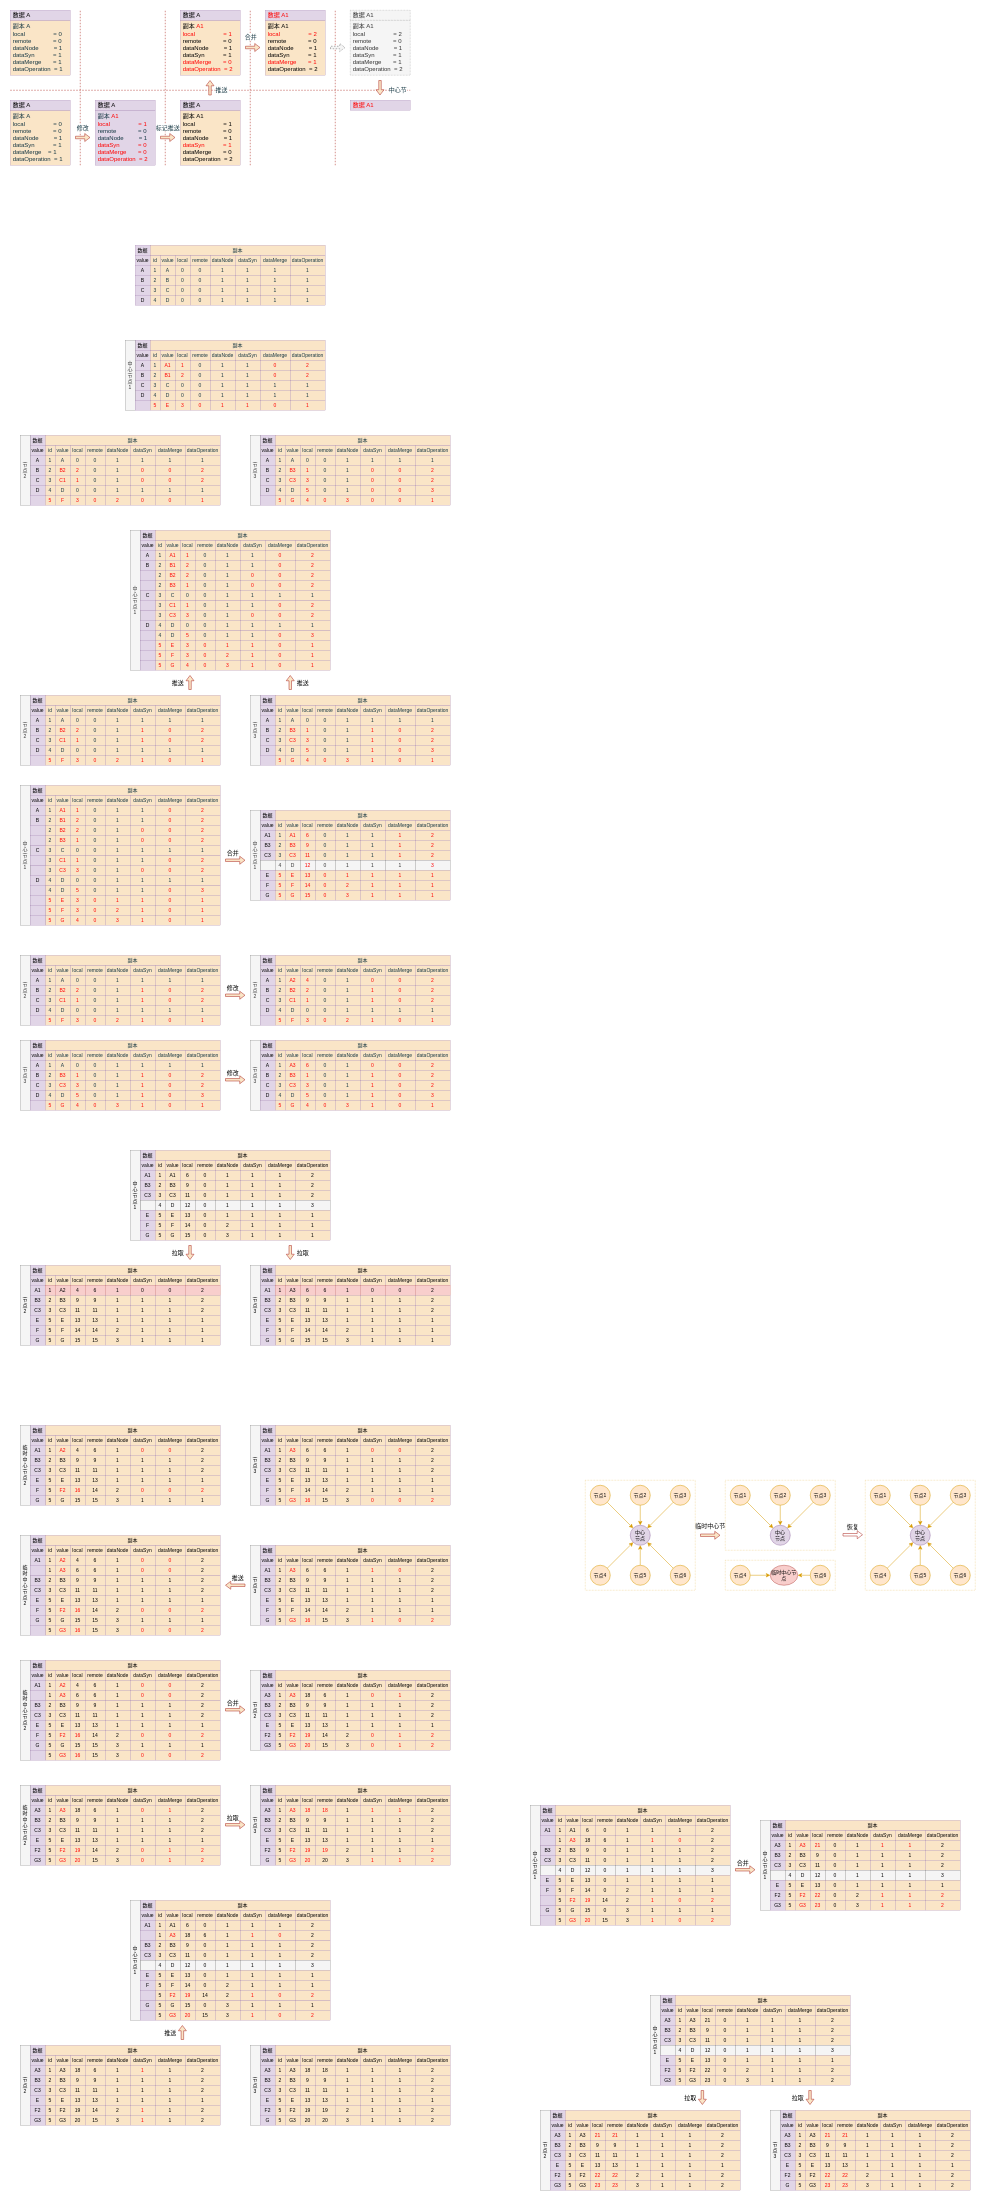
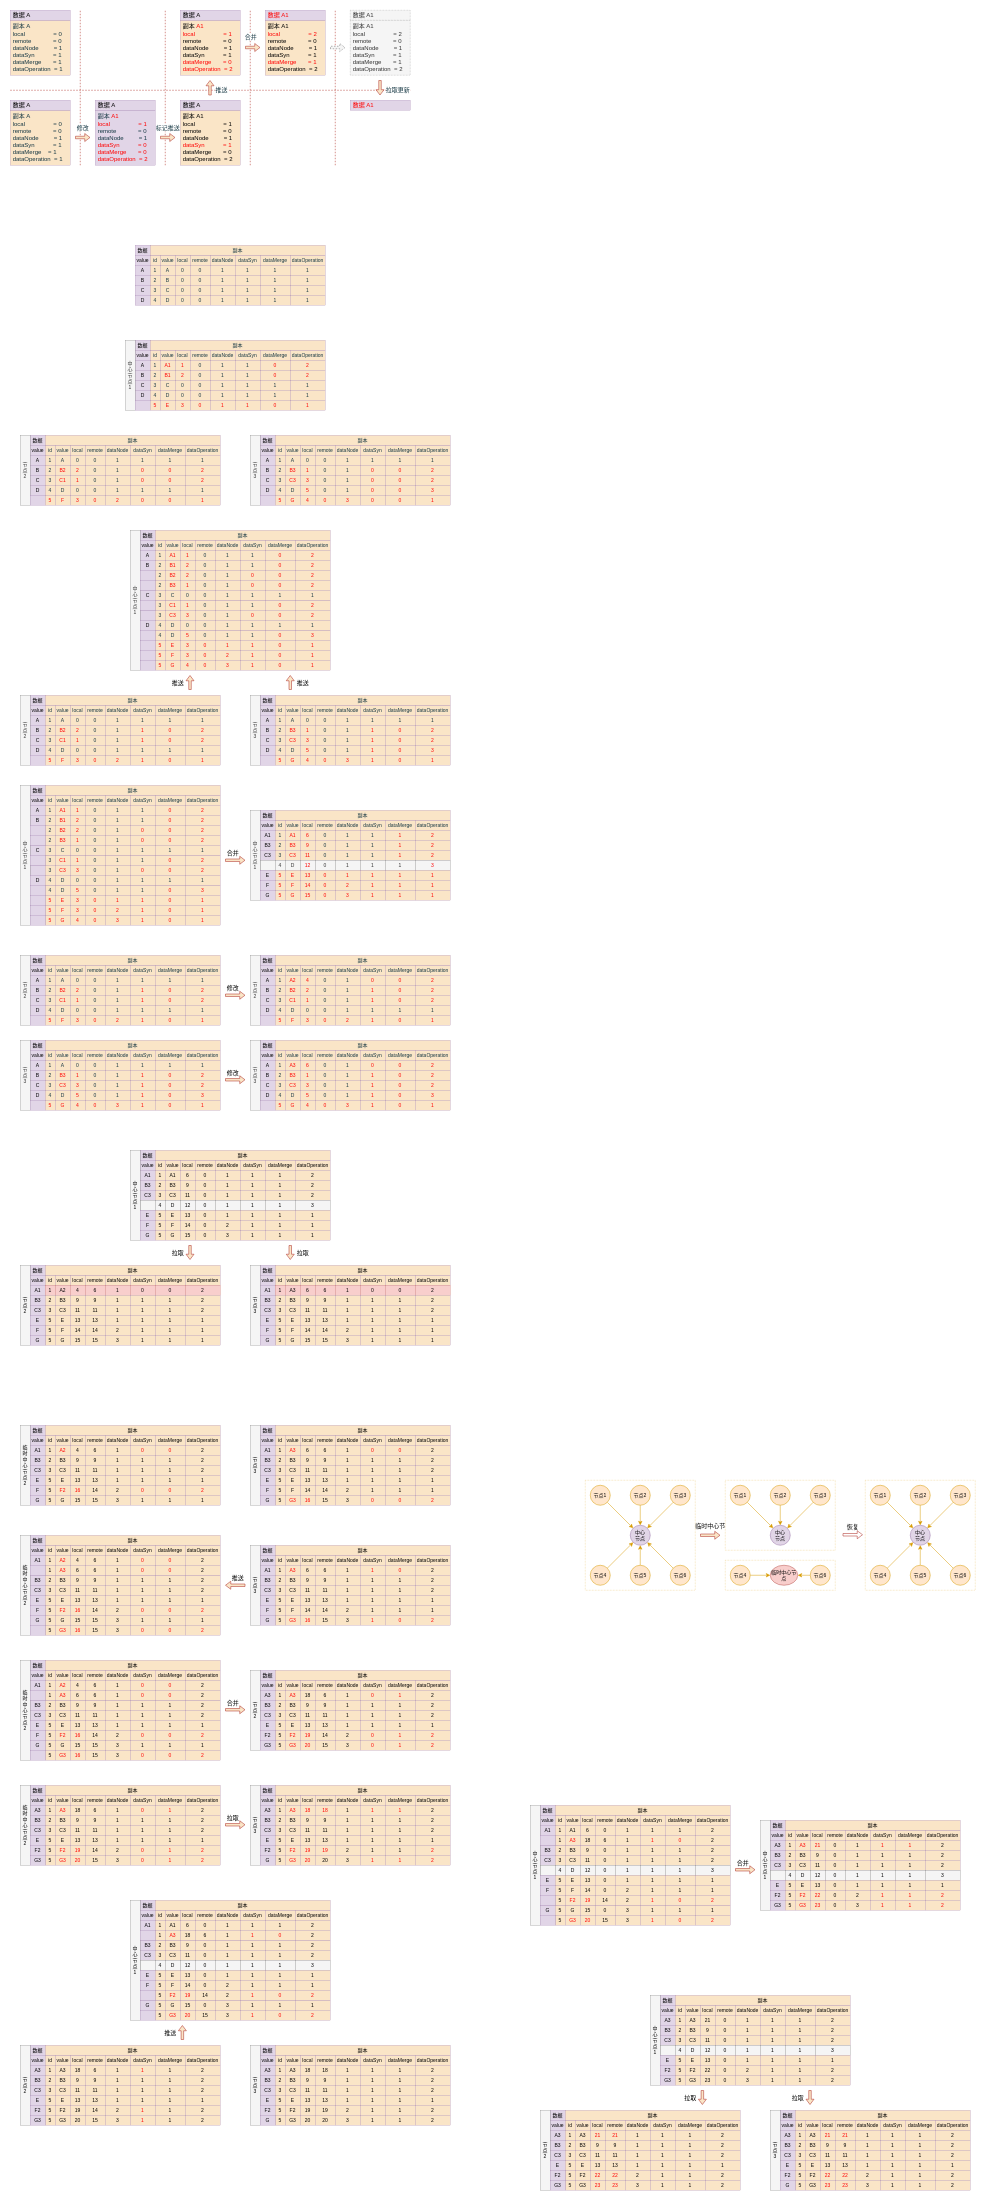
(398, 90) -> (398, 90)
